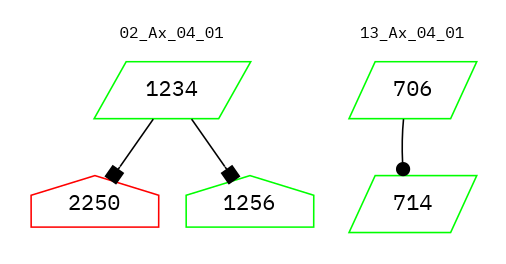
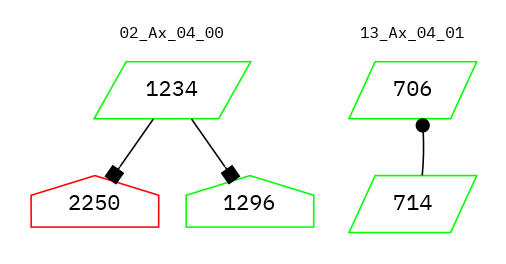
(172, 34) -> (172, 34)
(402, 141) -> (423, 154)
(250, 204) -> (250, 204)
